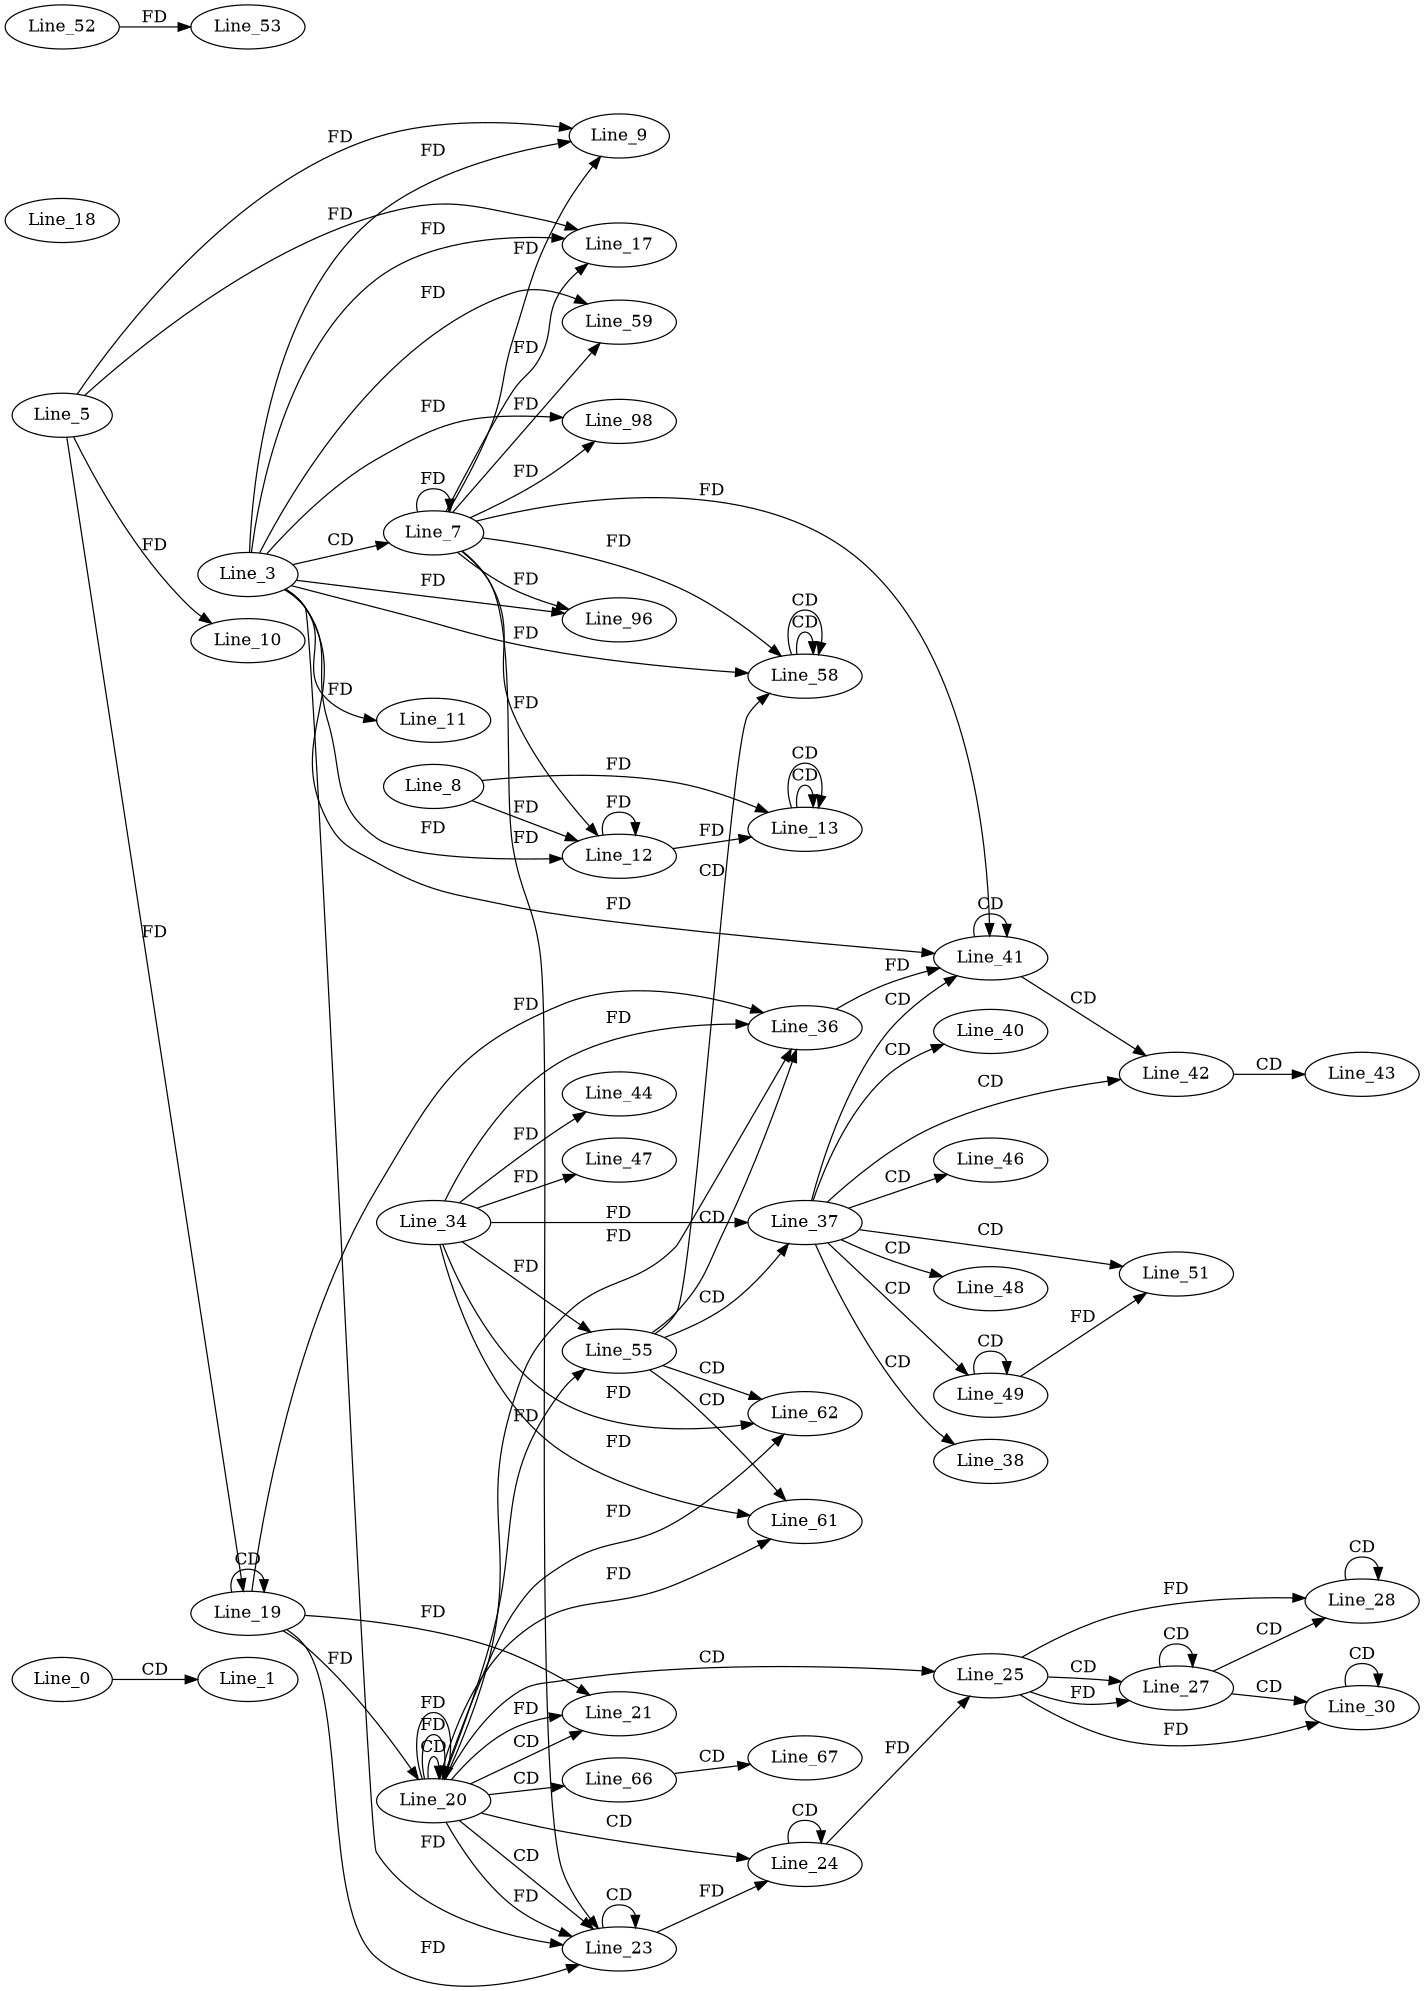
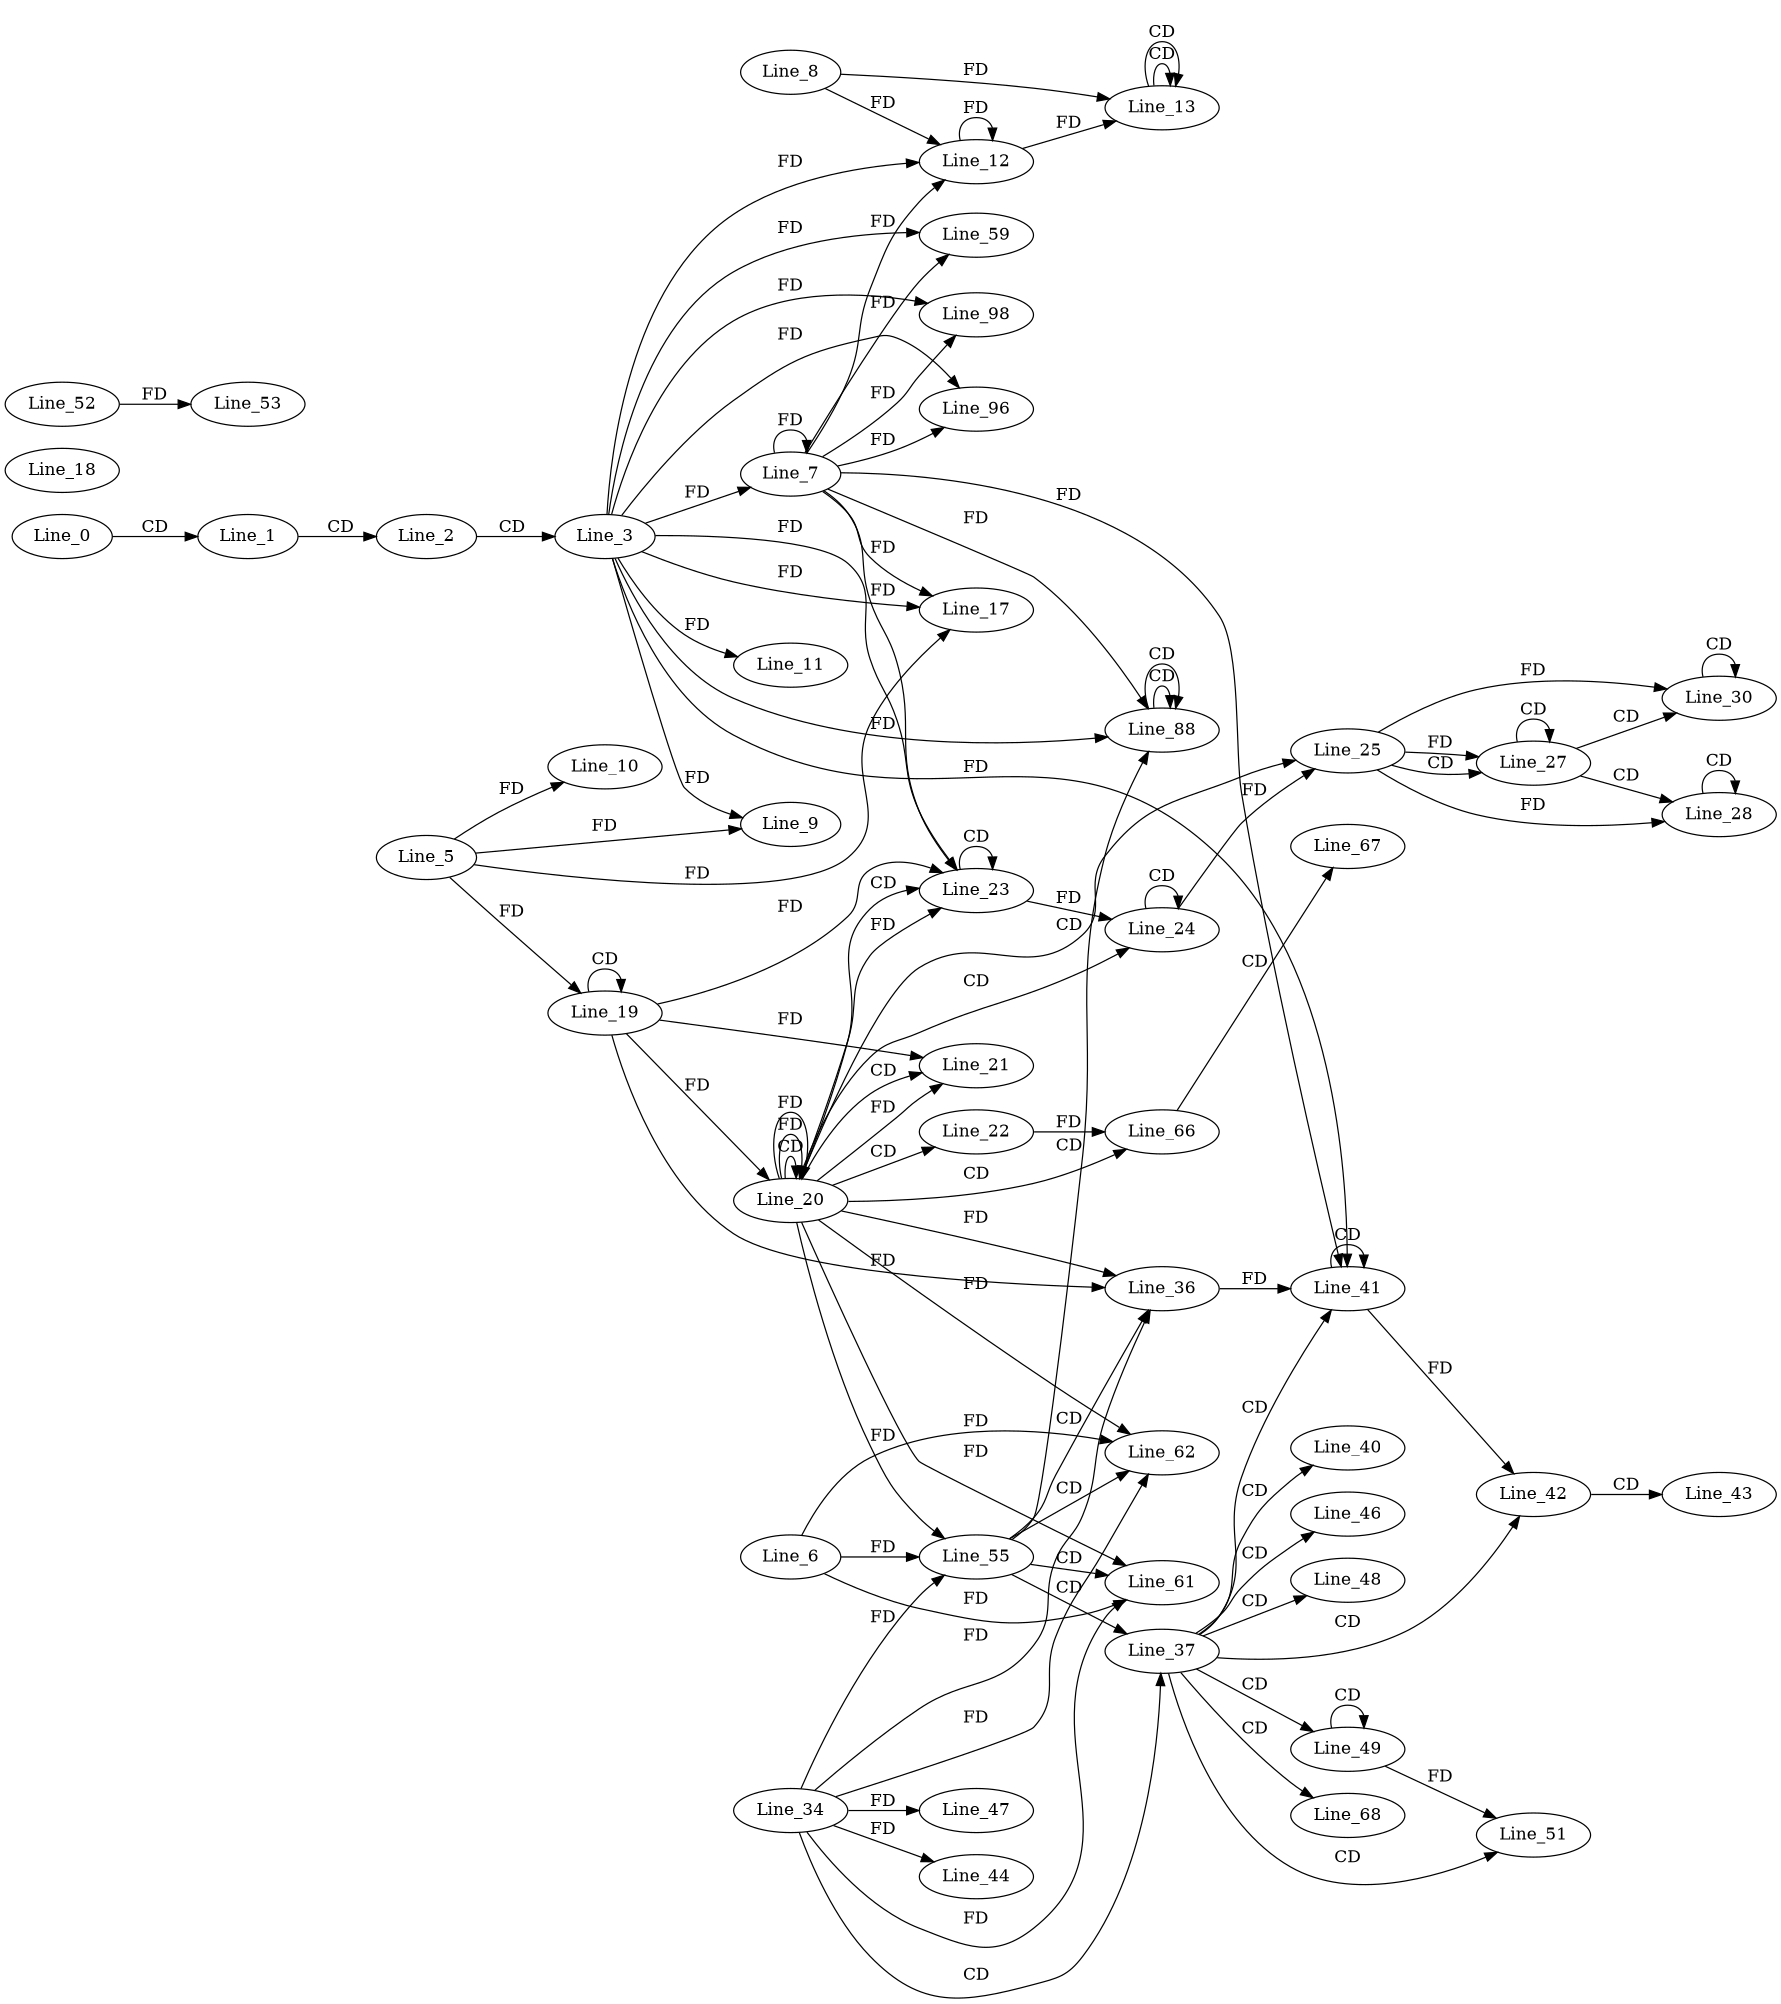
(514, 336) -> none
none -> (426, 537)
(341, 541) -> (698, 493)
(805, 676) -> (1162, 730)
(1084, 999) -> (1441, 1369)
none -> (976, 1132)
(619, 1213) -> (976, 1975)
(991, 1461) -> (1348, 1815)
none -> (791, 1557)
